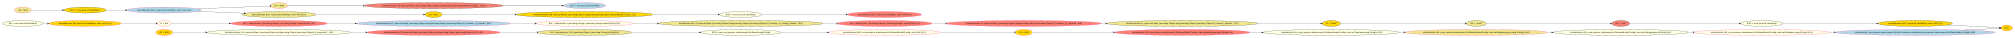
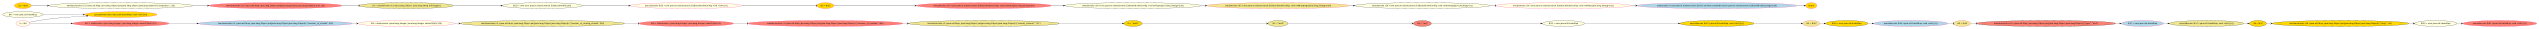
(221, 12) -> (2166, 23)
(139, 23) -> (58, 18)
(1973, 26) -> (1778, 23)
